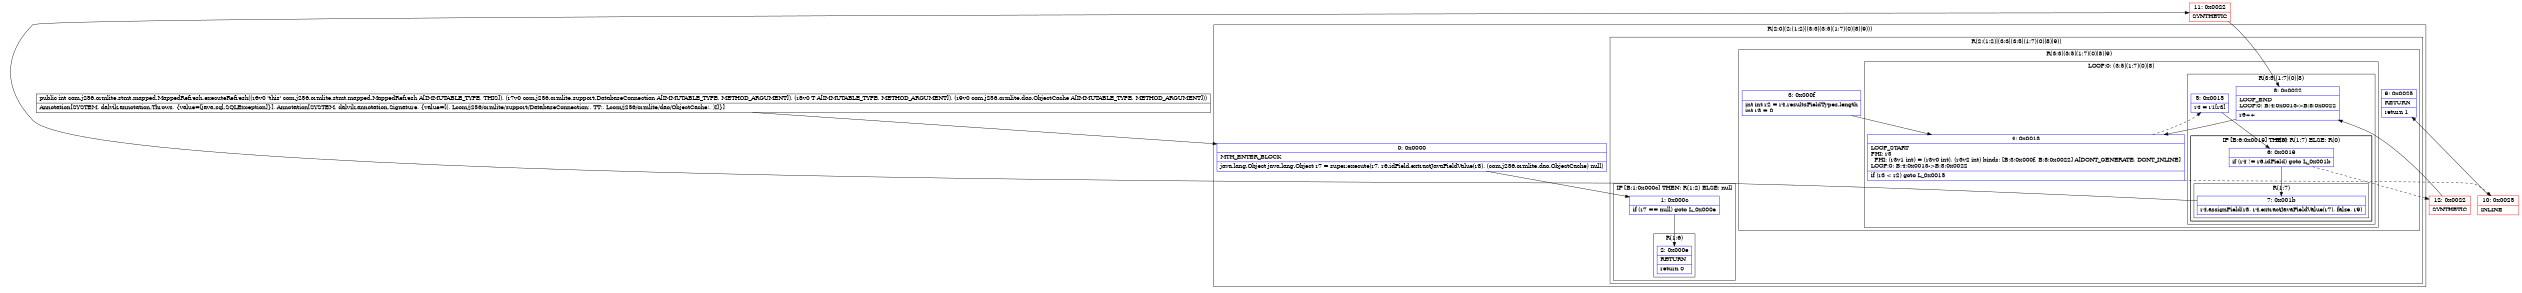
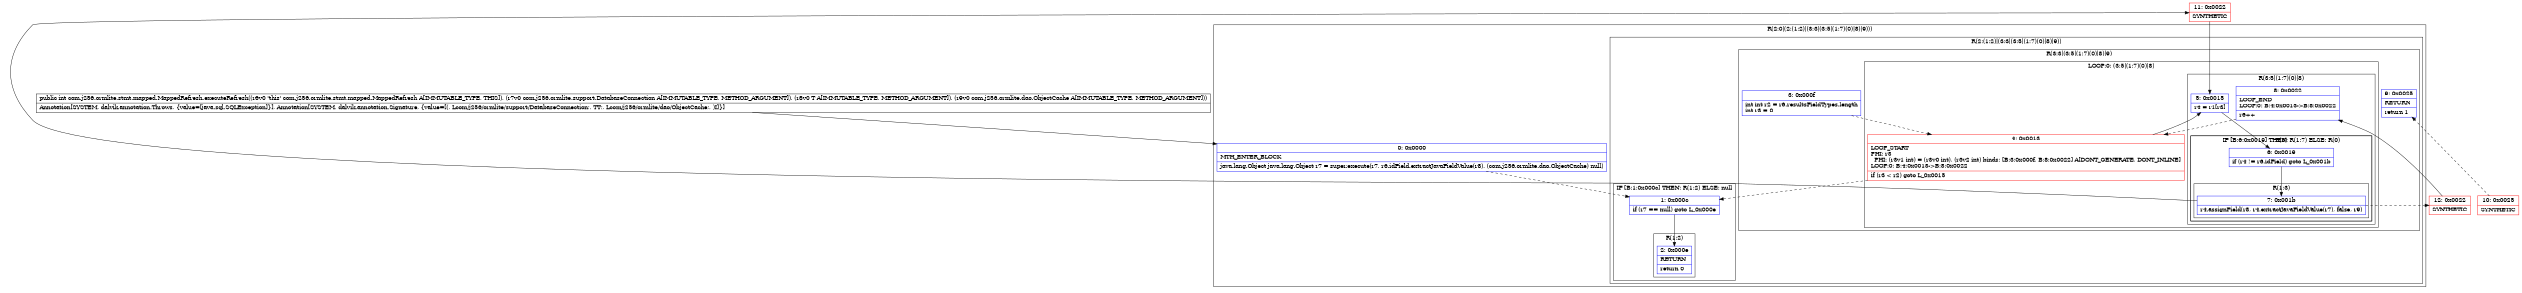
(2253, 47) -> (2210, 56)
(1801, 105) -> (1801, 105)
(1890, 125) -> (1890, 125)
(2176, 126) -> (2176, 126)
(2202, 127) -> (2202, 127)
(2026, 157) -> (2026, 157)
(2452, 158) -> (2452, 158)
(2355, 178) -> (2395, 205)
(2338, 181) -> (1796, 190)
(1566, 186) -> (1566, 186)
(2281, 188) -> (2281, 188)
(2492, 210) -> (2498, 210)
(1674, 238) -> (1674, 238)
